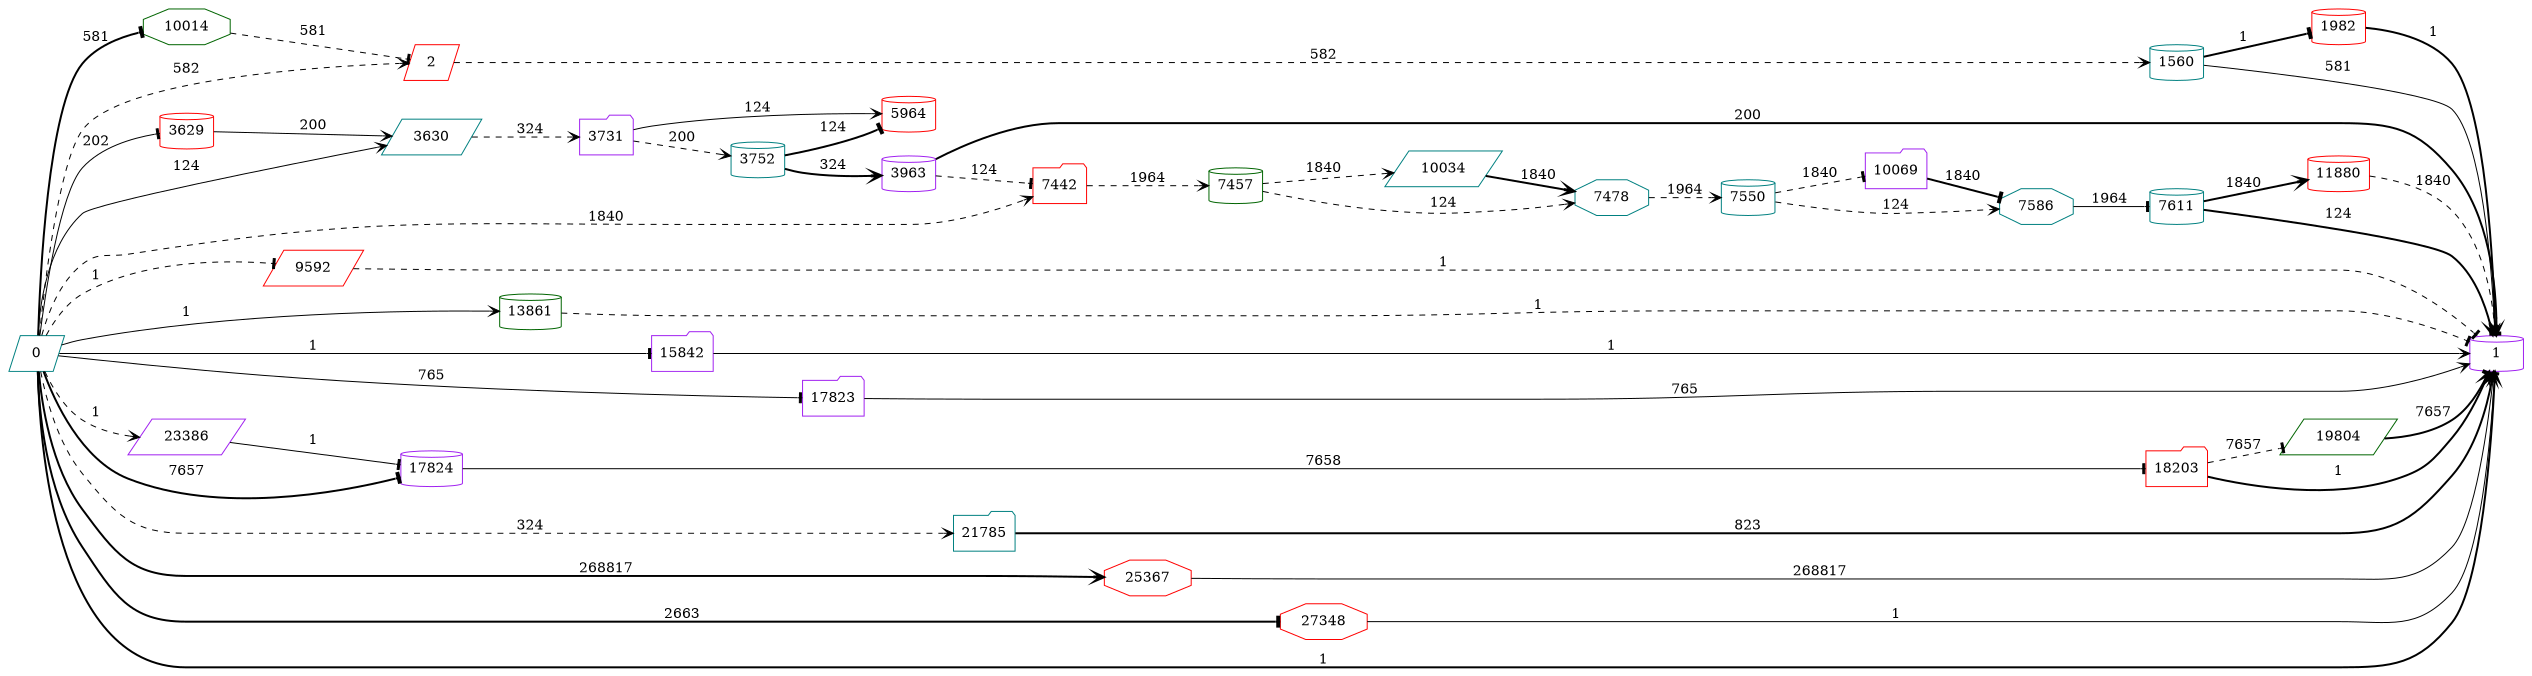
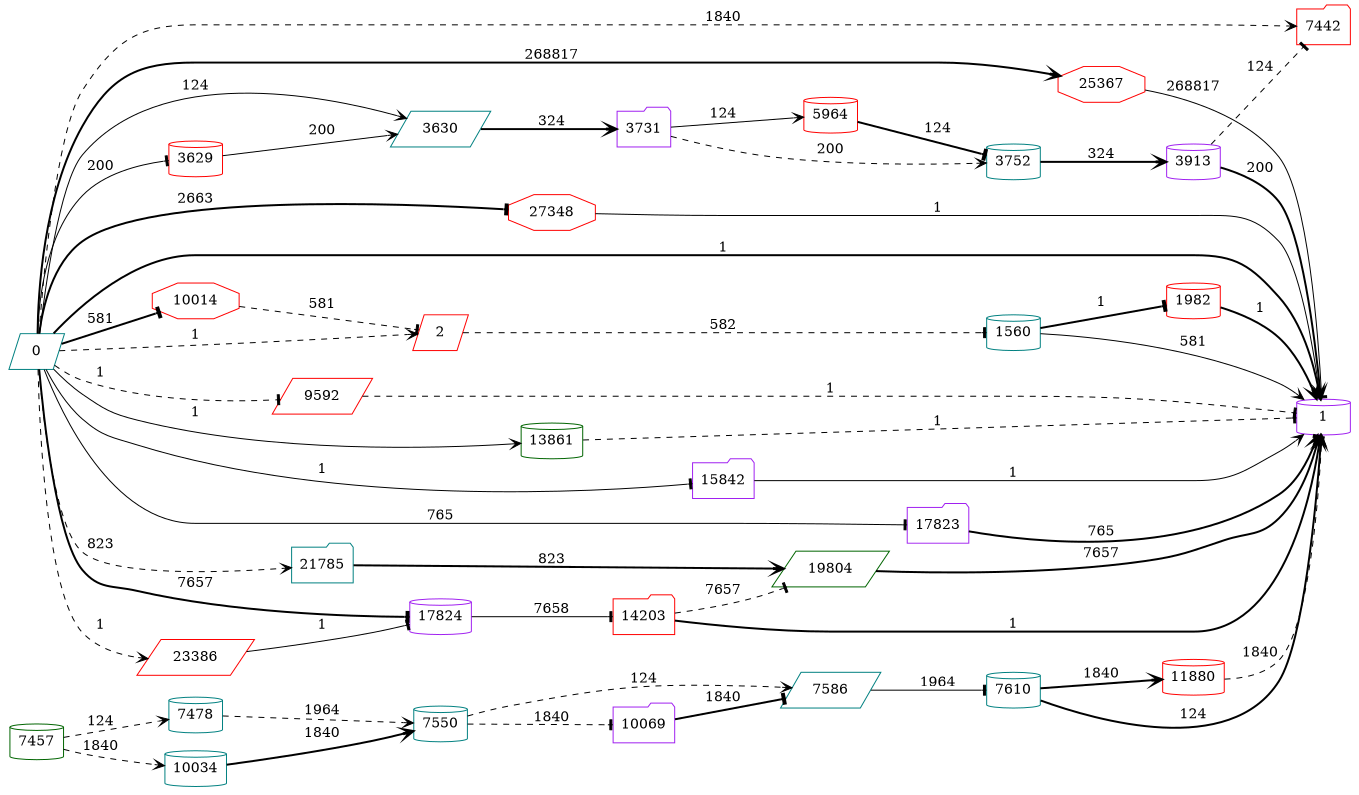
(187, 27) -> (196, 301)
(1297, 63) -> (722, 333)
(187, 69) -> (196, 335)
(521, 137) -> (544, 129)
(96, 142) -> (101, 166)
(832, 145) -> (920, 138)
(2480, 147) -> (1278, 337)
(1444, 169) -> (196, 769)
(909, 174) -> (1193, 162)
(1525, 183) -> (316, 751)
(1143, 186) -> none
(1612, 198) -> (196, 715)
(2036, 207) -> (831, 690)
(2177, 207) -> (1014, 690)
(1664, 398) -> (1158, 537)
(187, 437) -> (196, 657)
(2177, 469) -> (644, 617)
(530, 526) -> (101, 545)
(1795, 533) -> (564, 567)
